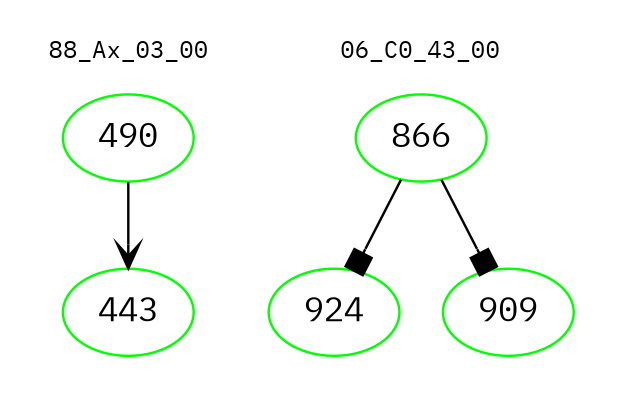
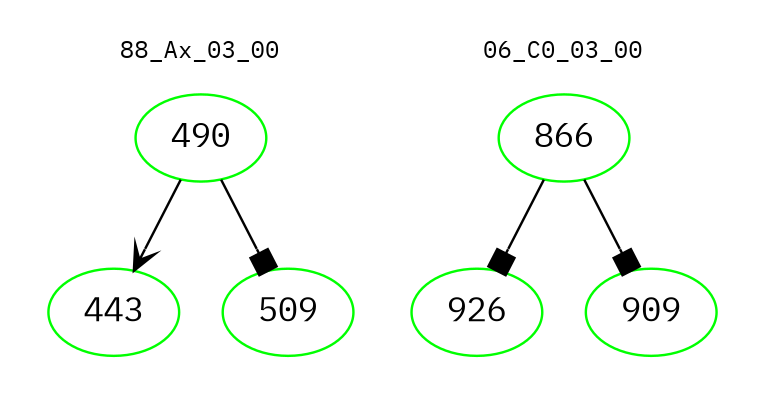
(421, 52) -> (564, 52)
none -> (288, 312)
(334, 312) -> (477, 312)
